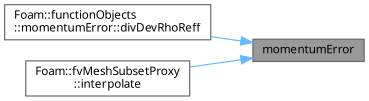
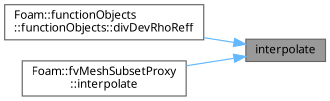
(108, 22) -> (104, 22)
(309, 50) -> (286, 50)
